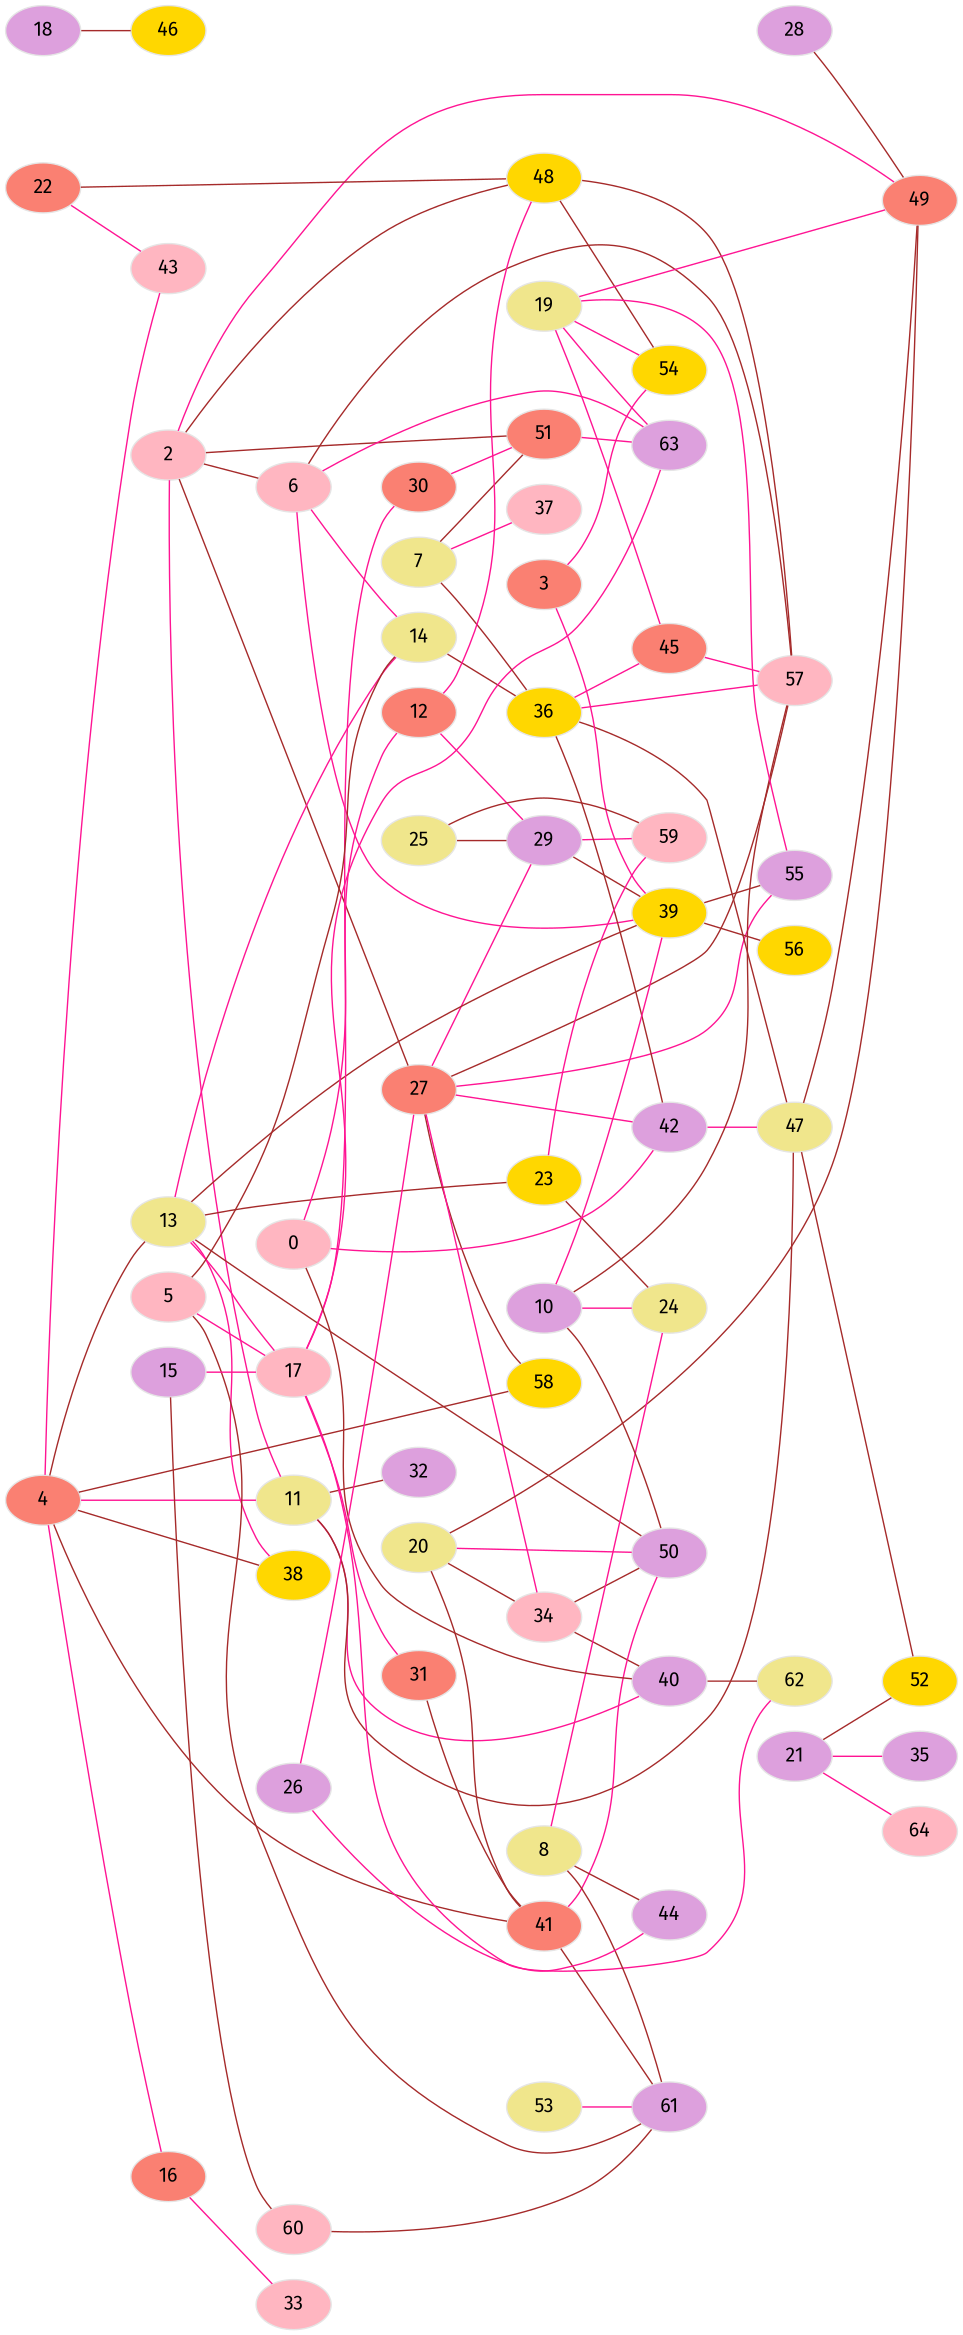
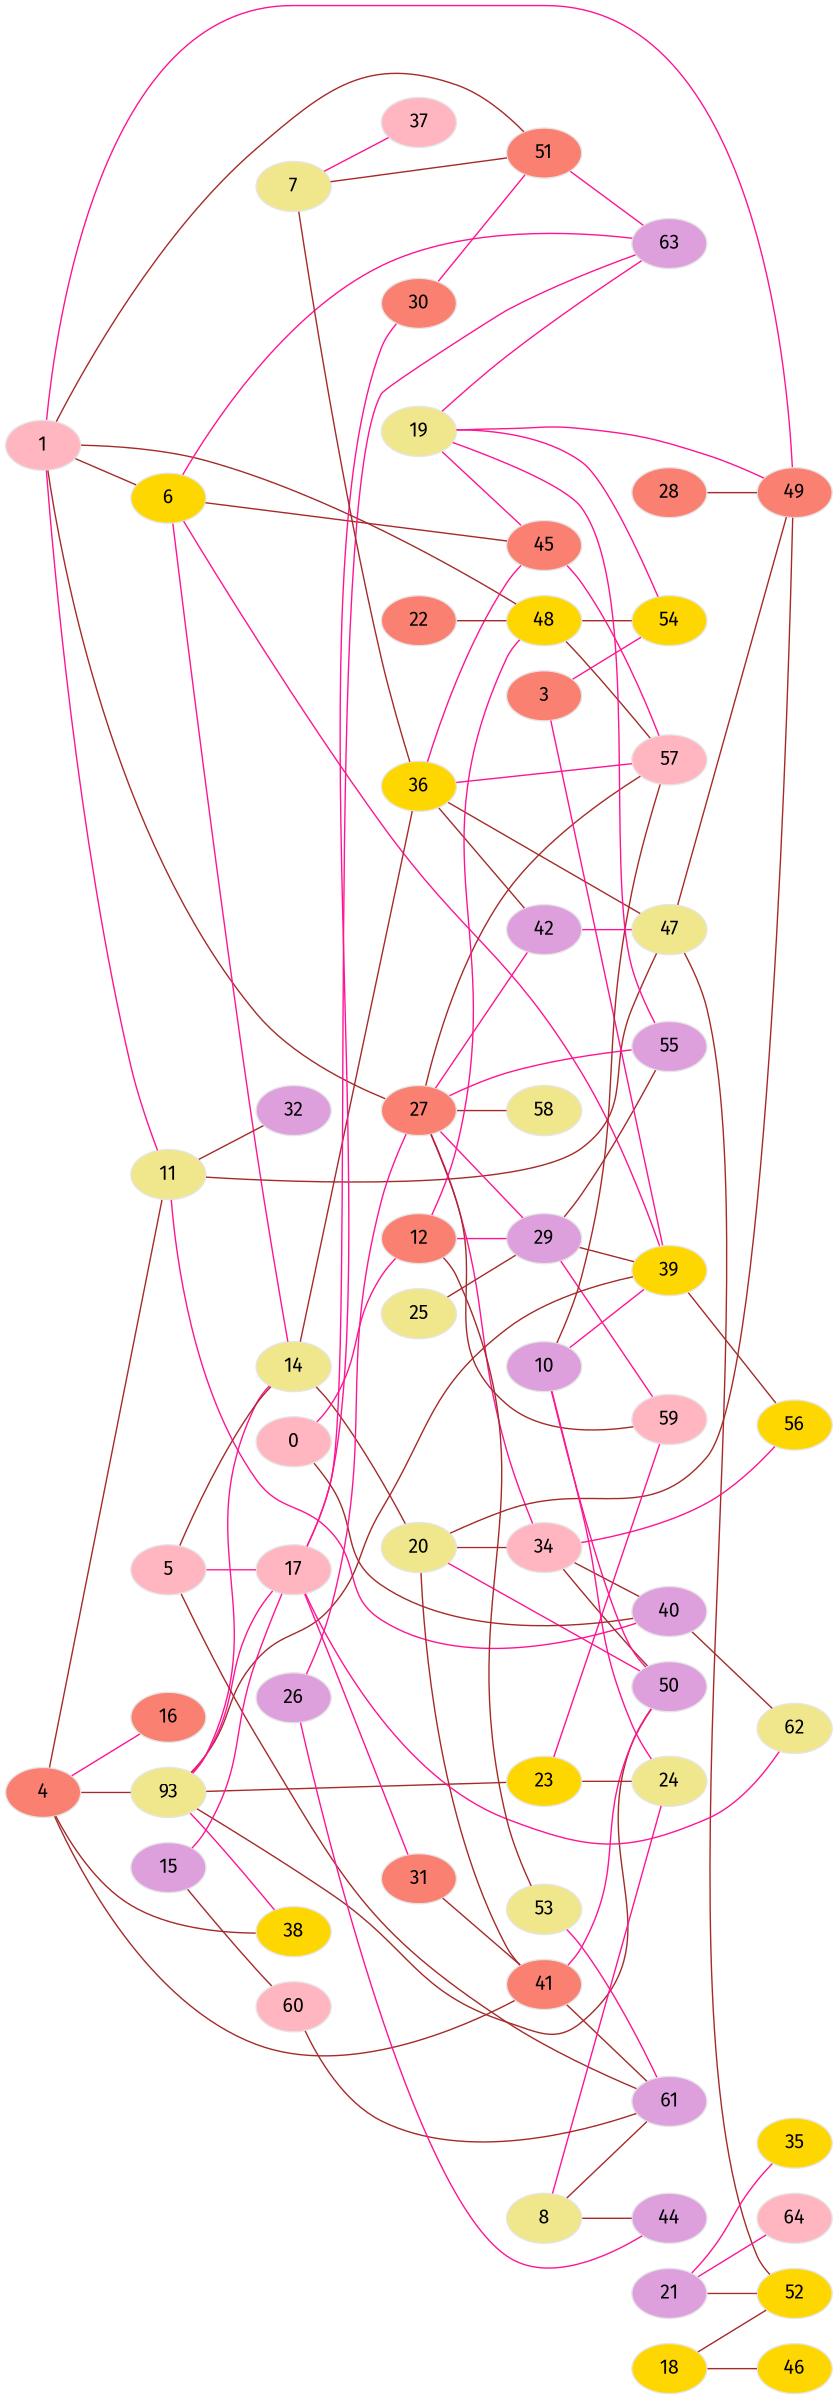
(43, 31) -> (669, 2369)
(795, 31) -> (669, 493)
(656, 258) -> (334, 519)
(168, 269) -> none
(168, 455) -> (43, 445)
(294, 487) -> (168, 498)
(543, 798) -> (468, 1339)
(724, 897) -> (622, 1131)
(168, 1222) -> (168, 1792)
(507, 1242) -> none
(544, 1383) -> (544, 1111)
(618, 1414) -> (589, 1533)
(294, 1442) -> none
none -> (365, 1453)
(164, 1500) -> (106, 1484)
none -> (687, 1513)
none -> (495, 1569)
(920, 1756) -> (795, 2143)
(294, 2305) -> none
none -> (732, 2331)
